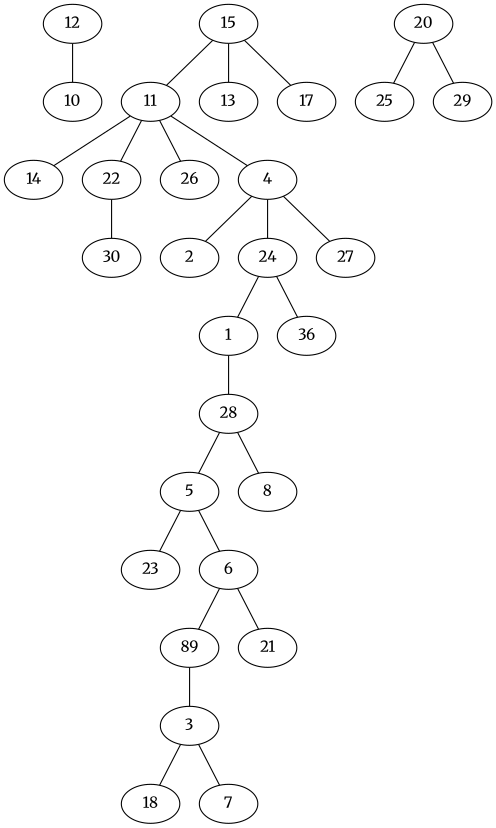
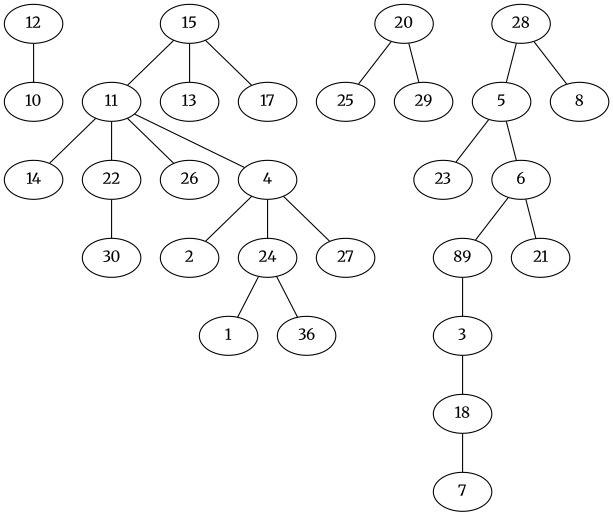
(229, 375) -> none
(209, 765) -> (463, 453)
